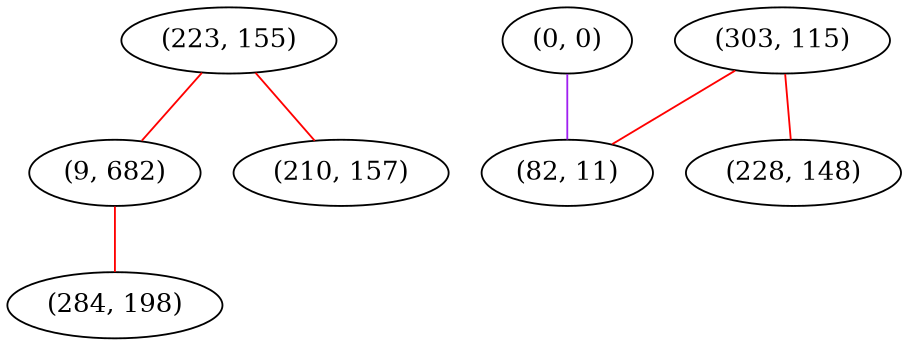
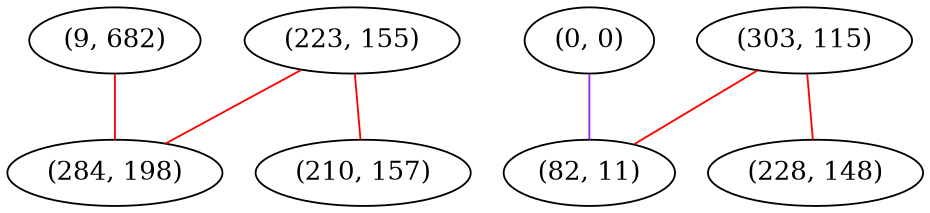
(172, 107) -> (233, 107)
